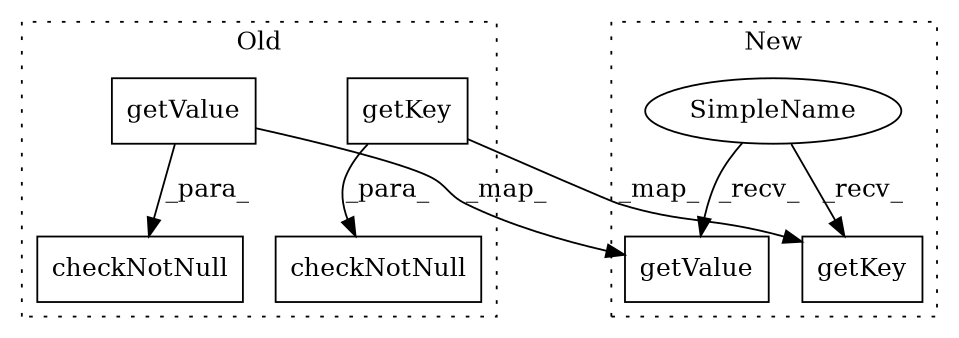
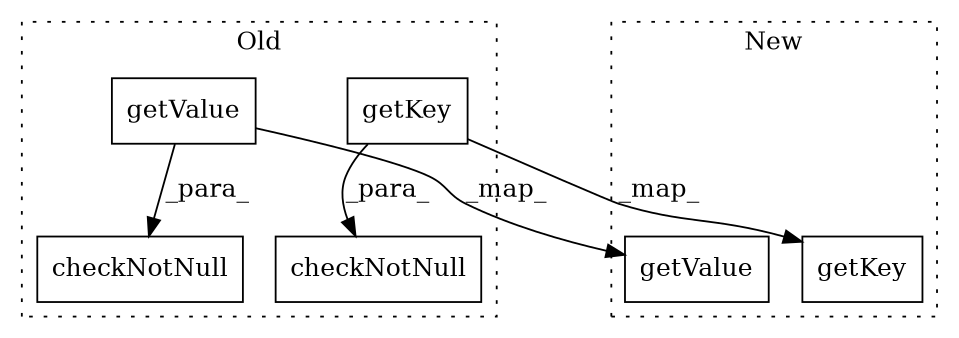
(773, 111) -> none
